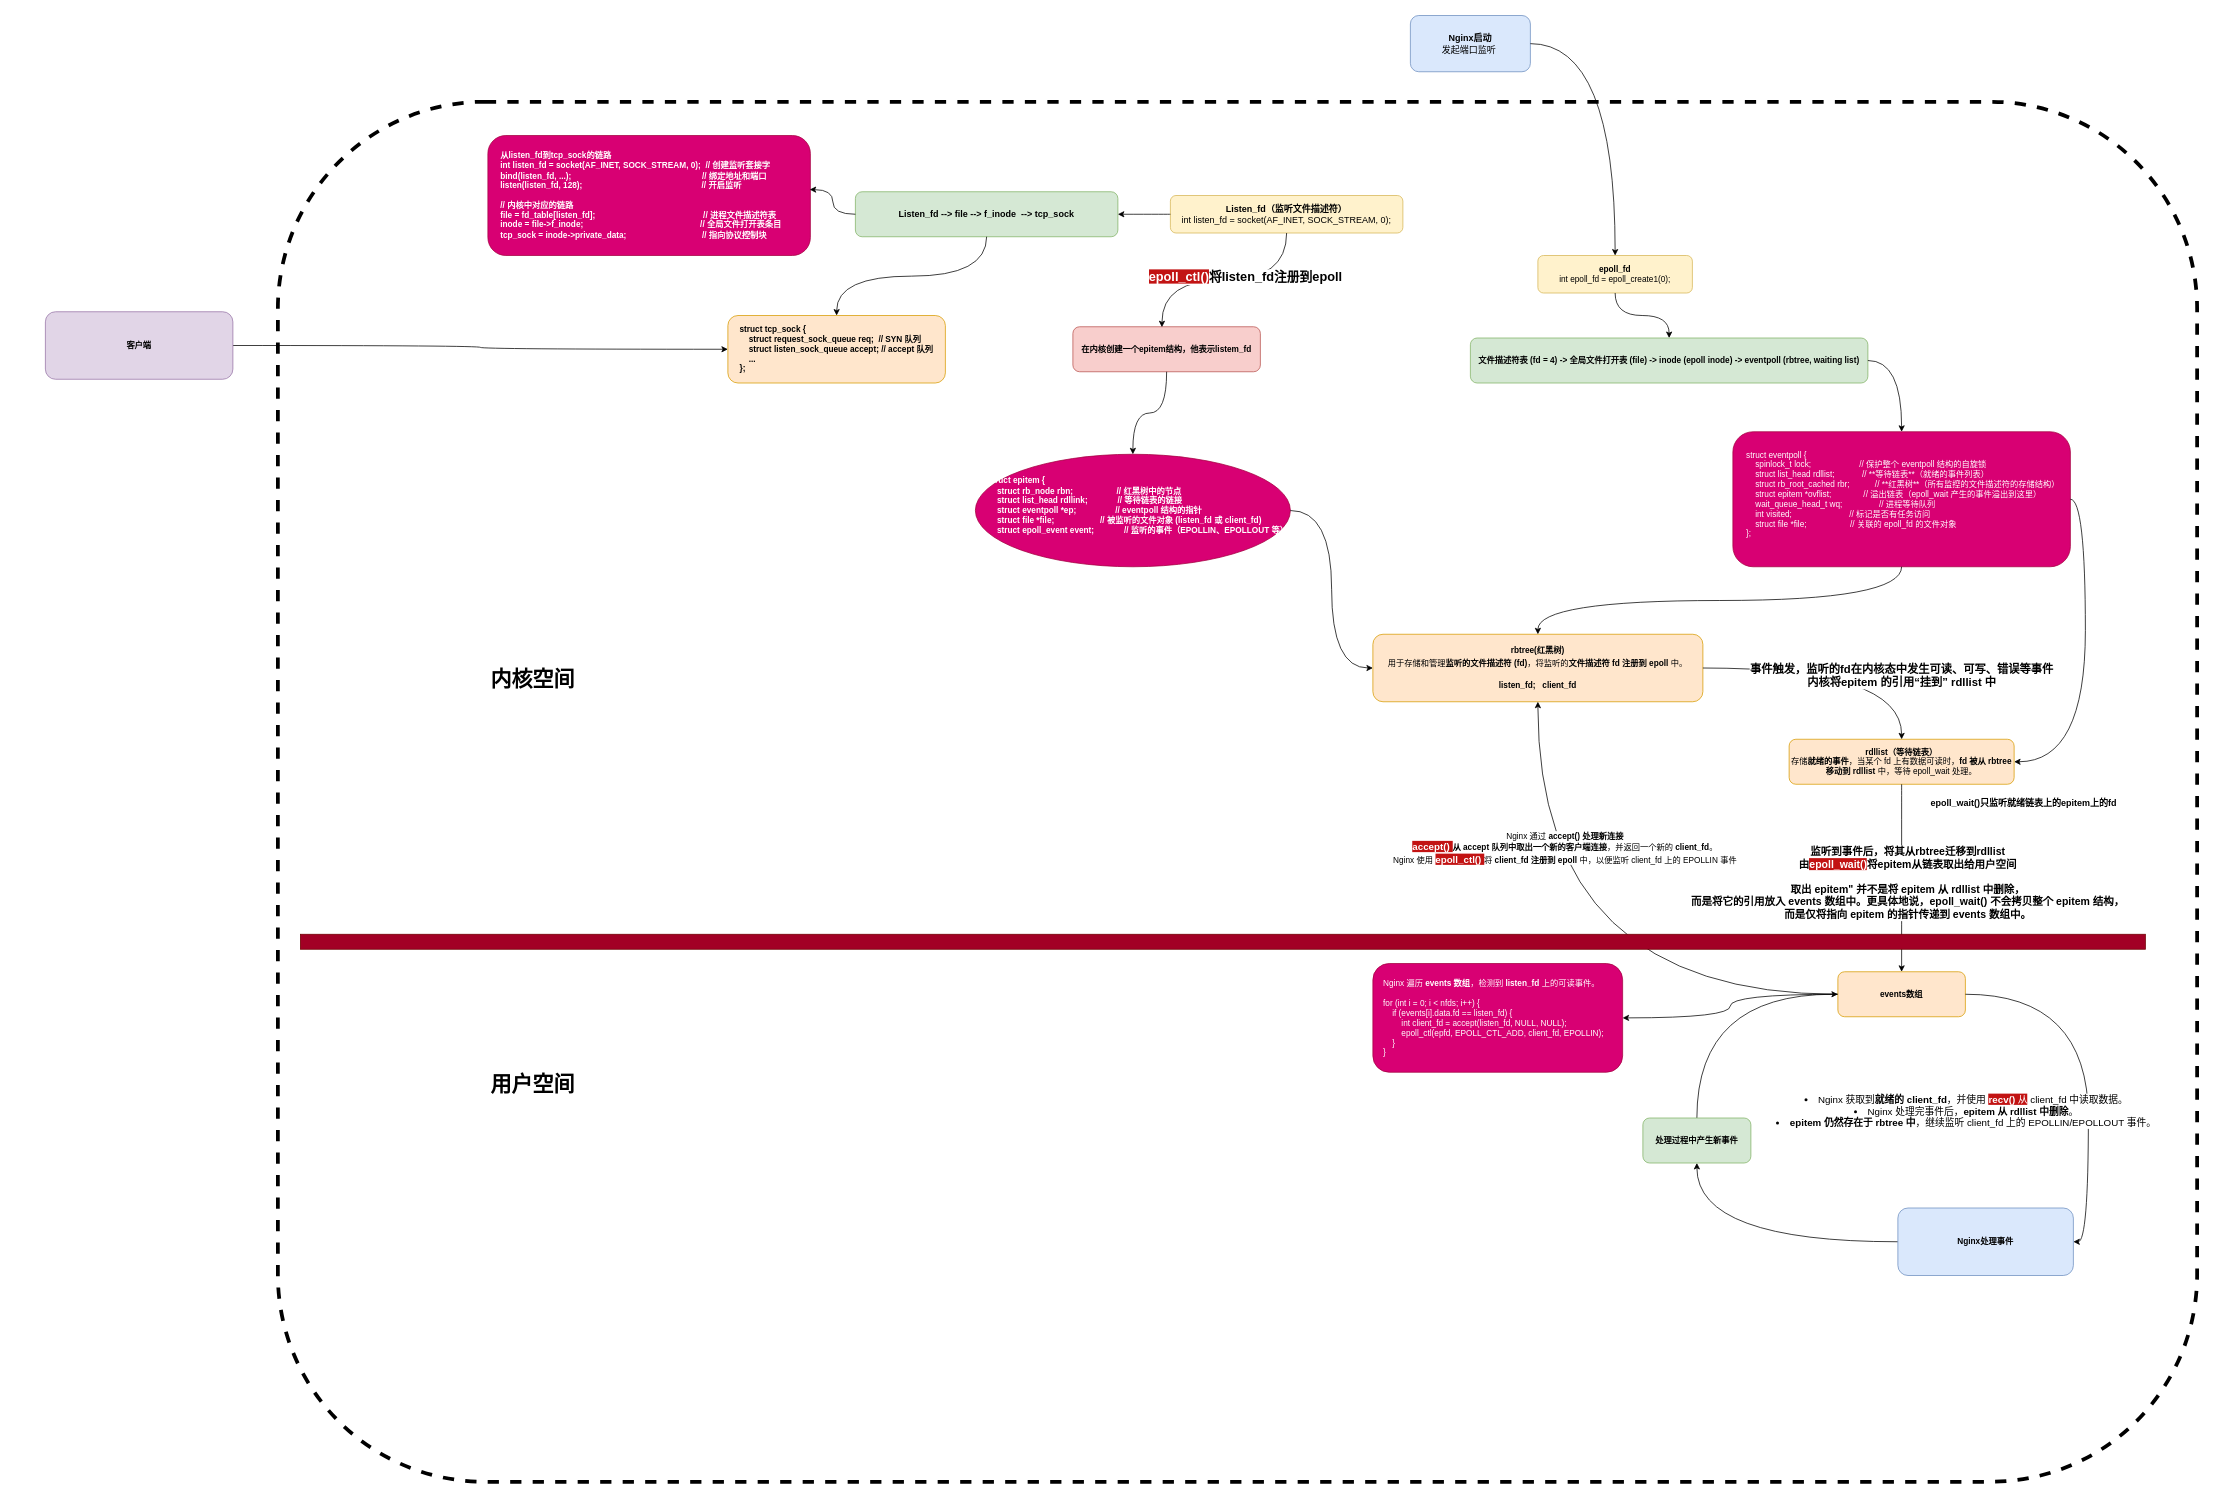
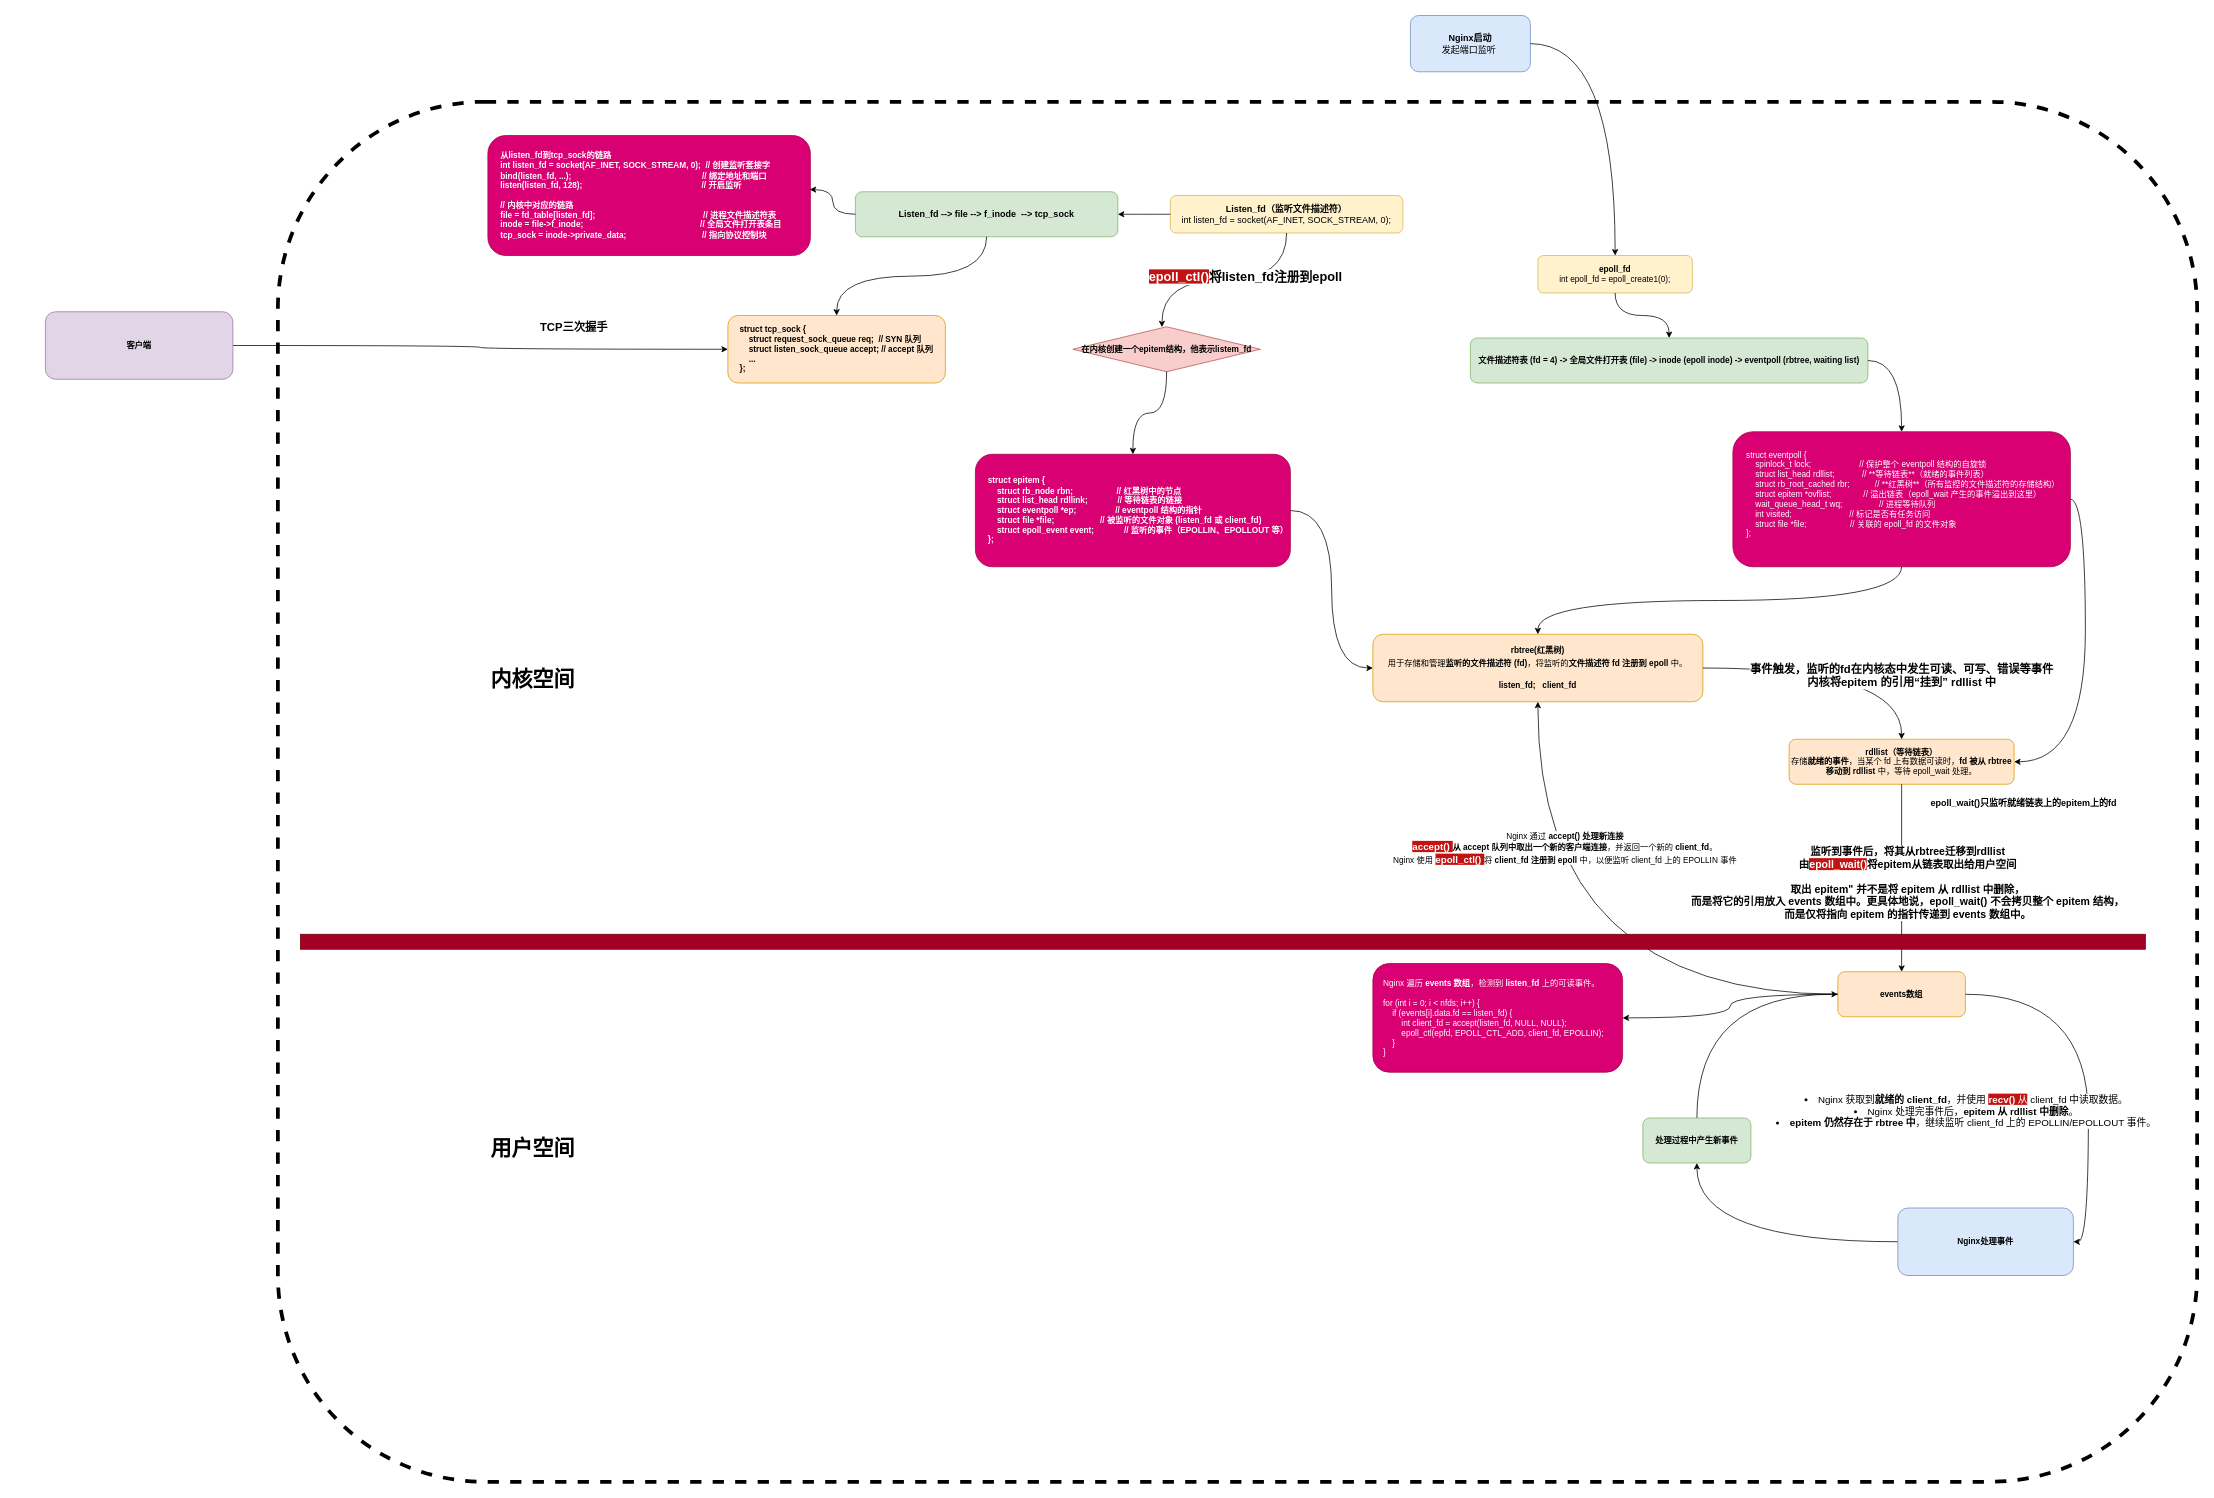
none -> (574, 327)
(1167, 349) -> (1167, 349)
(1133, 510) -> (1133, 510)
(533, 1084) -> (533, 1148)
